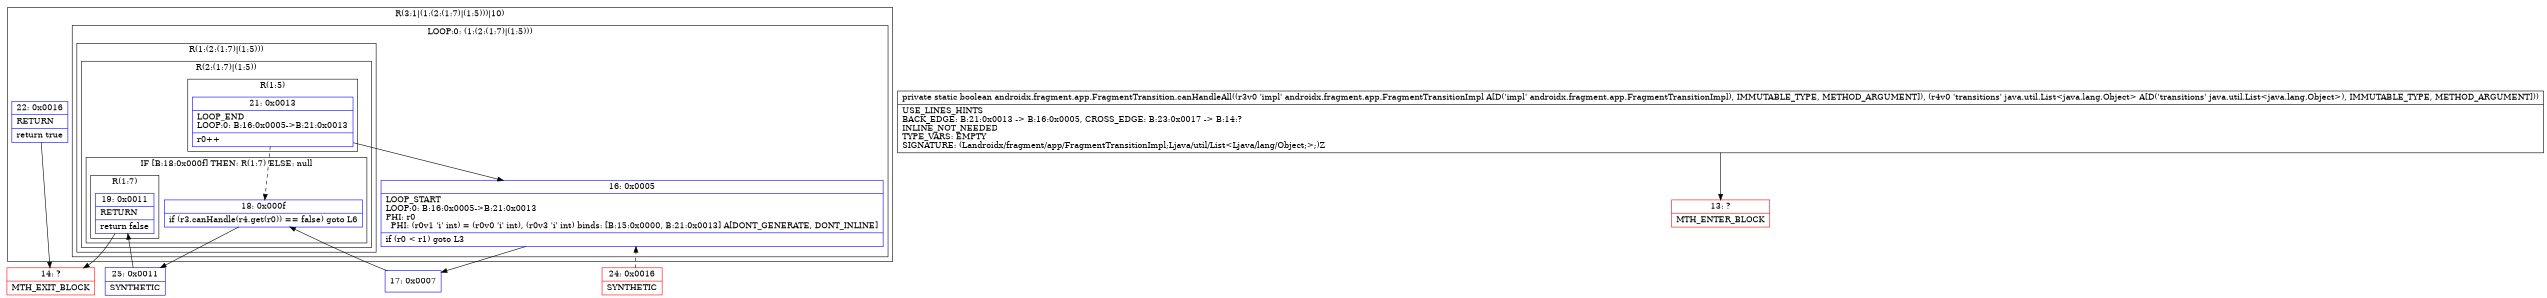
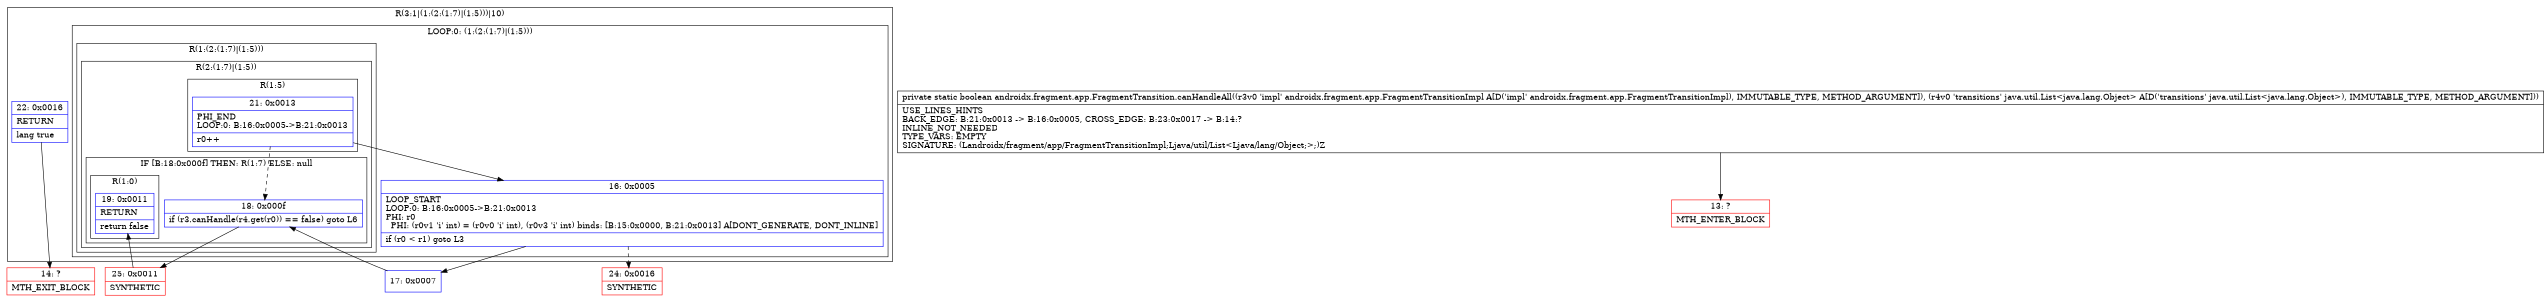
(221, 117) -> (217, 117)
(40, 135) -> (36, 135)
(125, 182) -> (125, 182)
(103, 251) -> none
(636, 260) -> (628, 253)
(135, 281) -> (135, 281)
